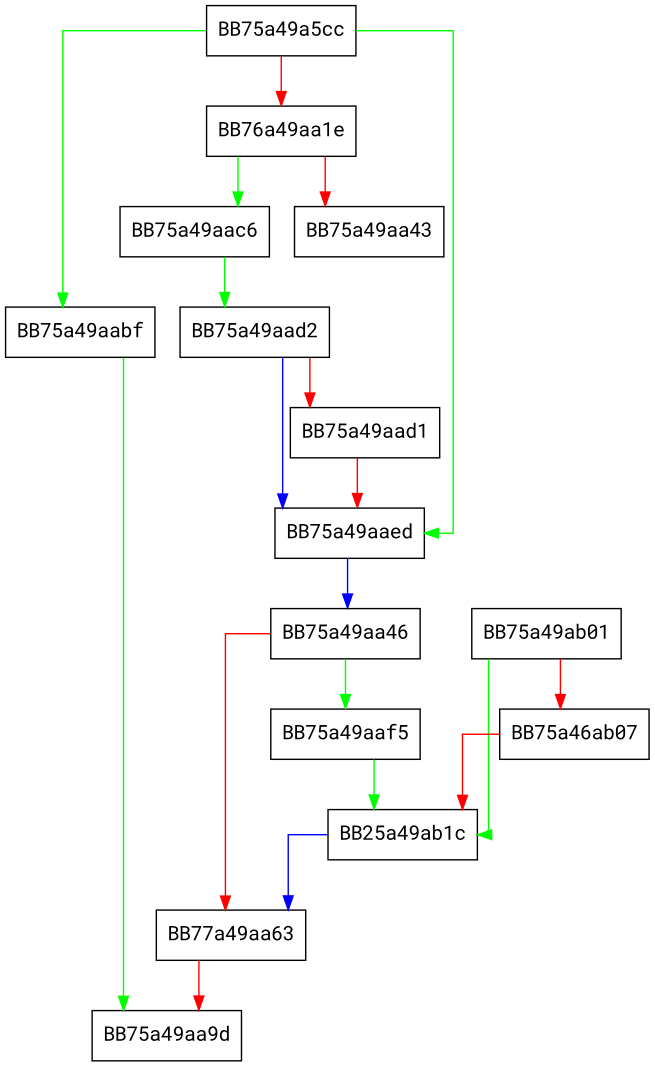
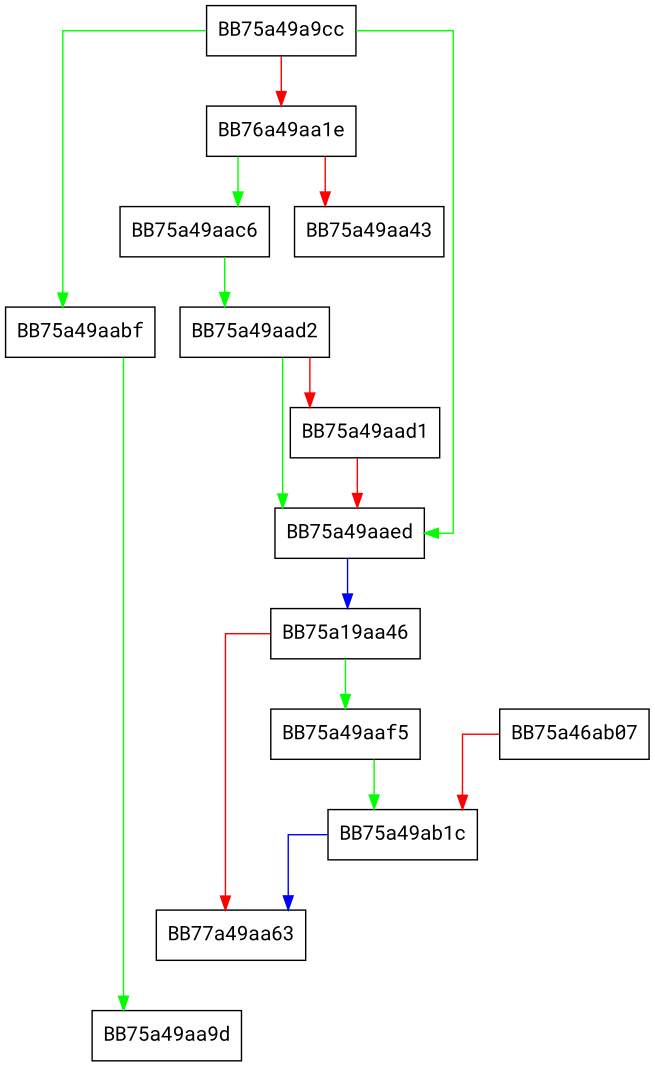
(281, 31) -> (281, 31)
(283, 426) -> (283, 426)
(345, 634) -> (345, 634)
(546, 634) -> none
(403, 835) -> (403, 835)
(199, 978) -> none
